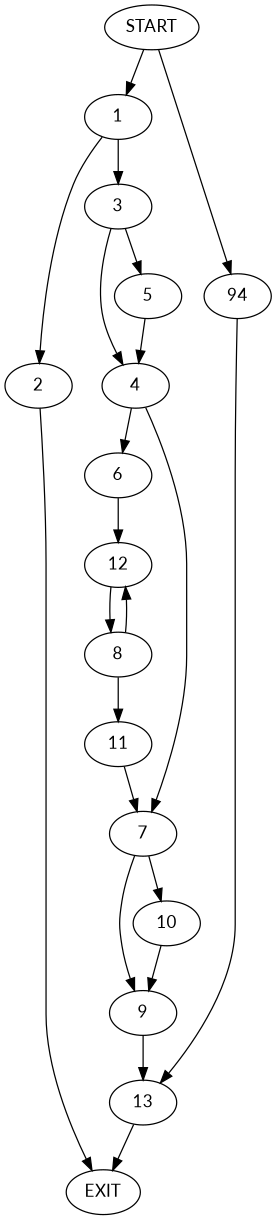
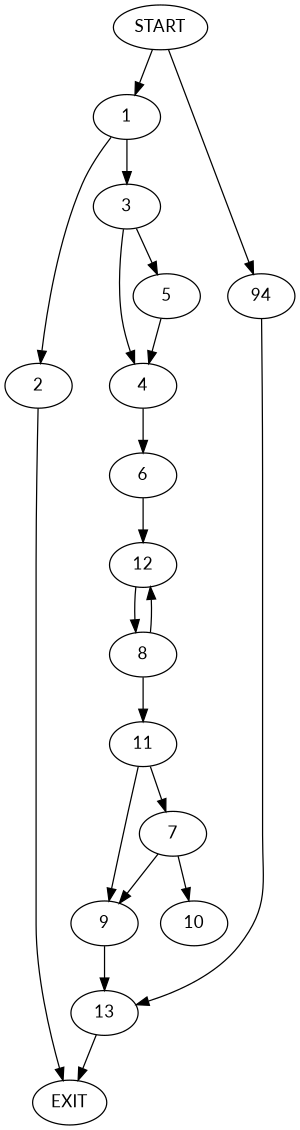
(187, 603) -> none
(157, 962) -> (125, 827)
